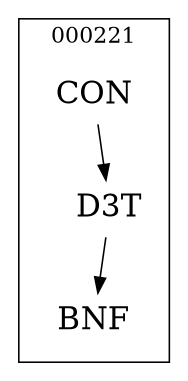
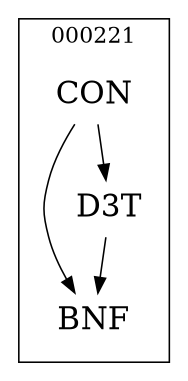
none -> (44, 201)
